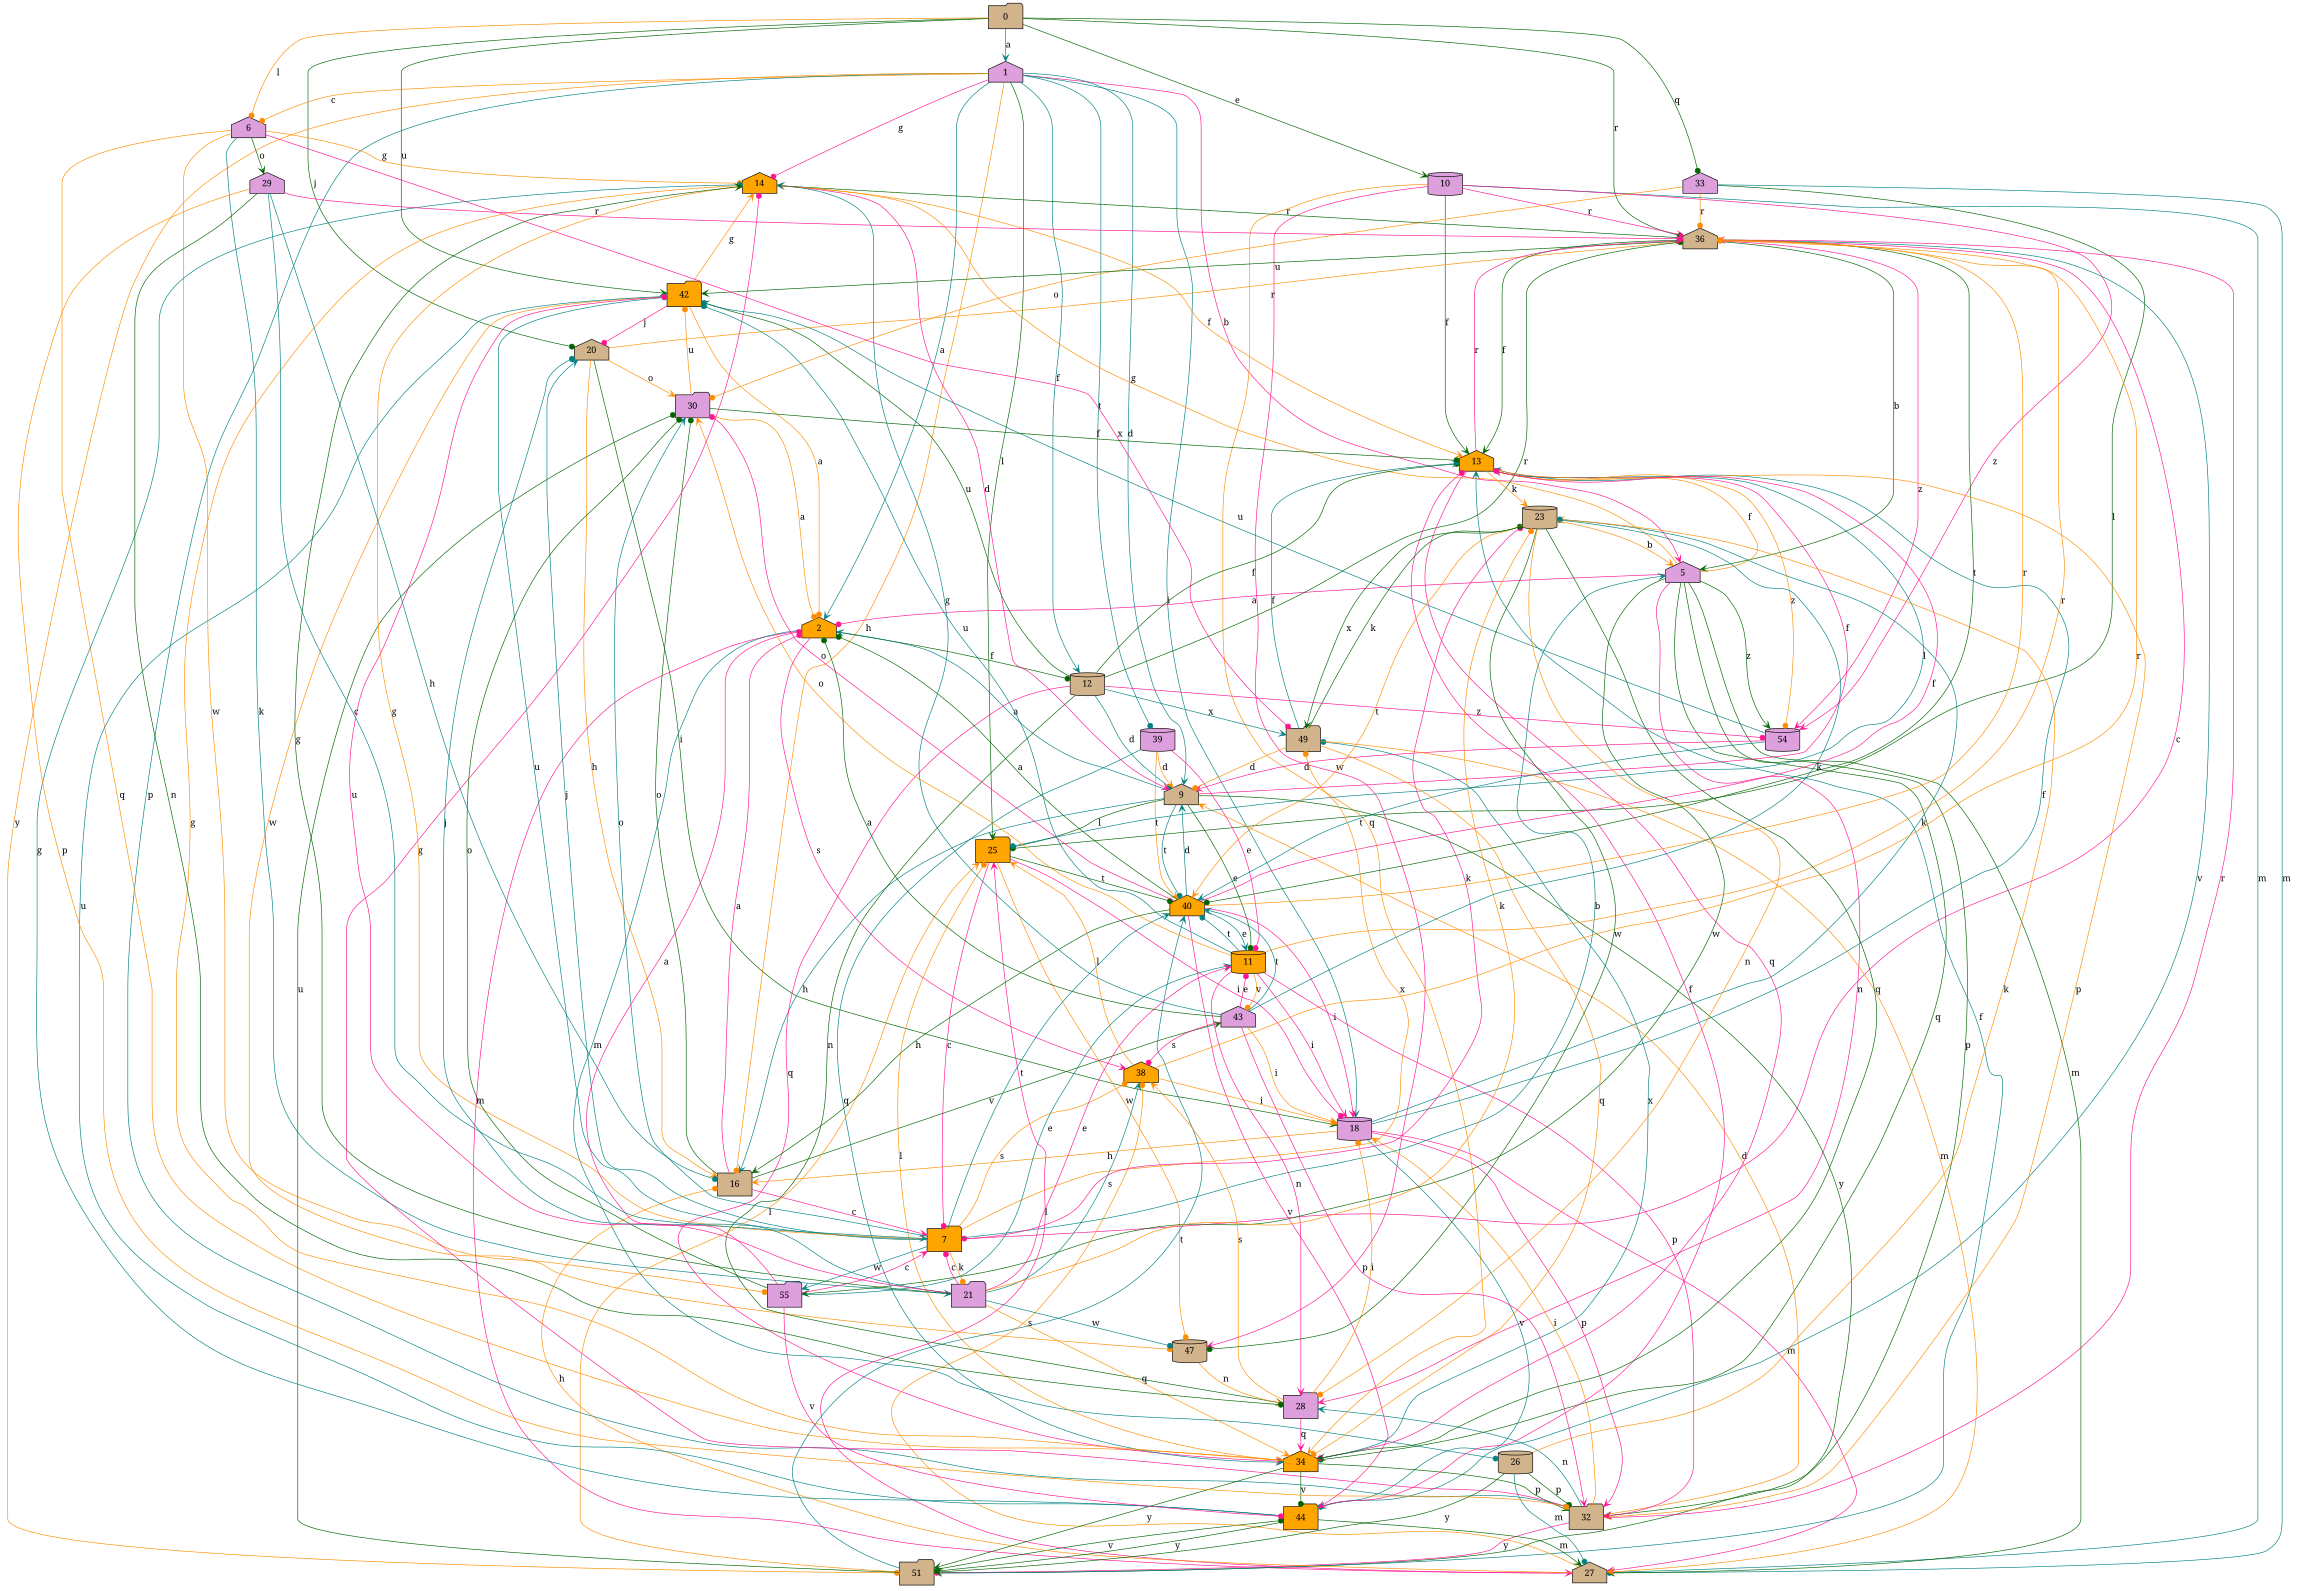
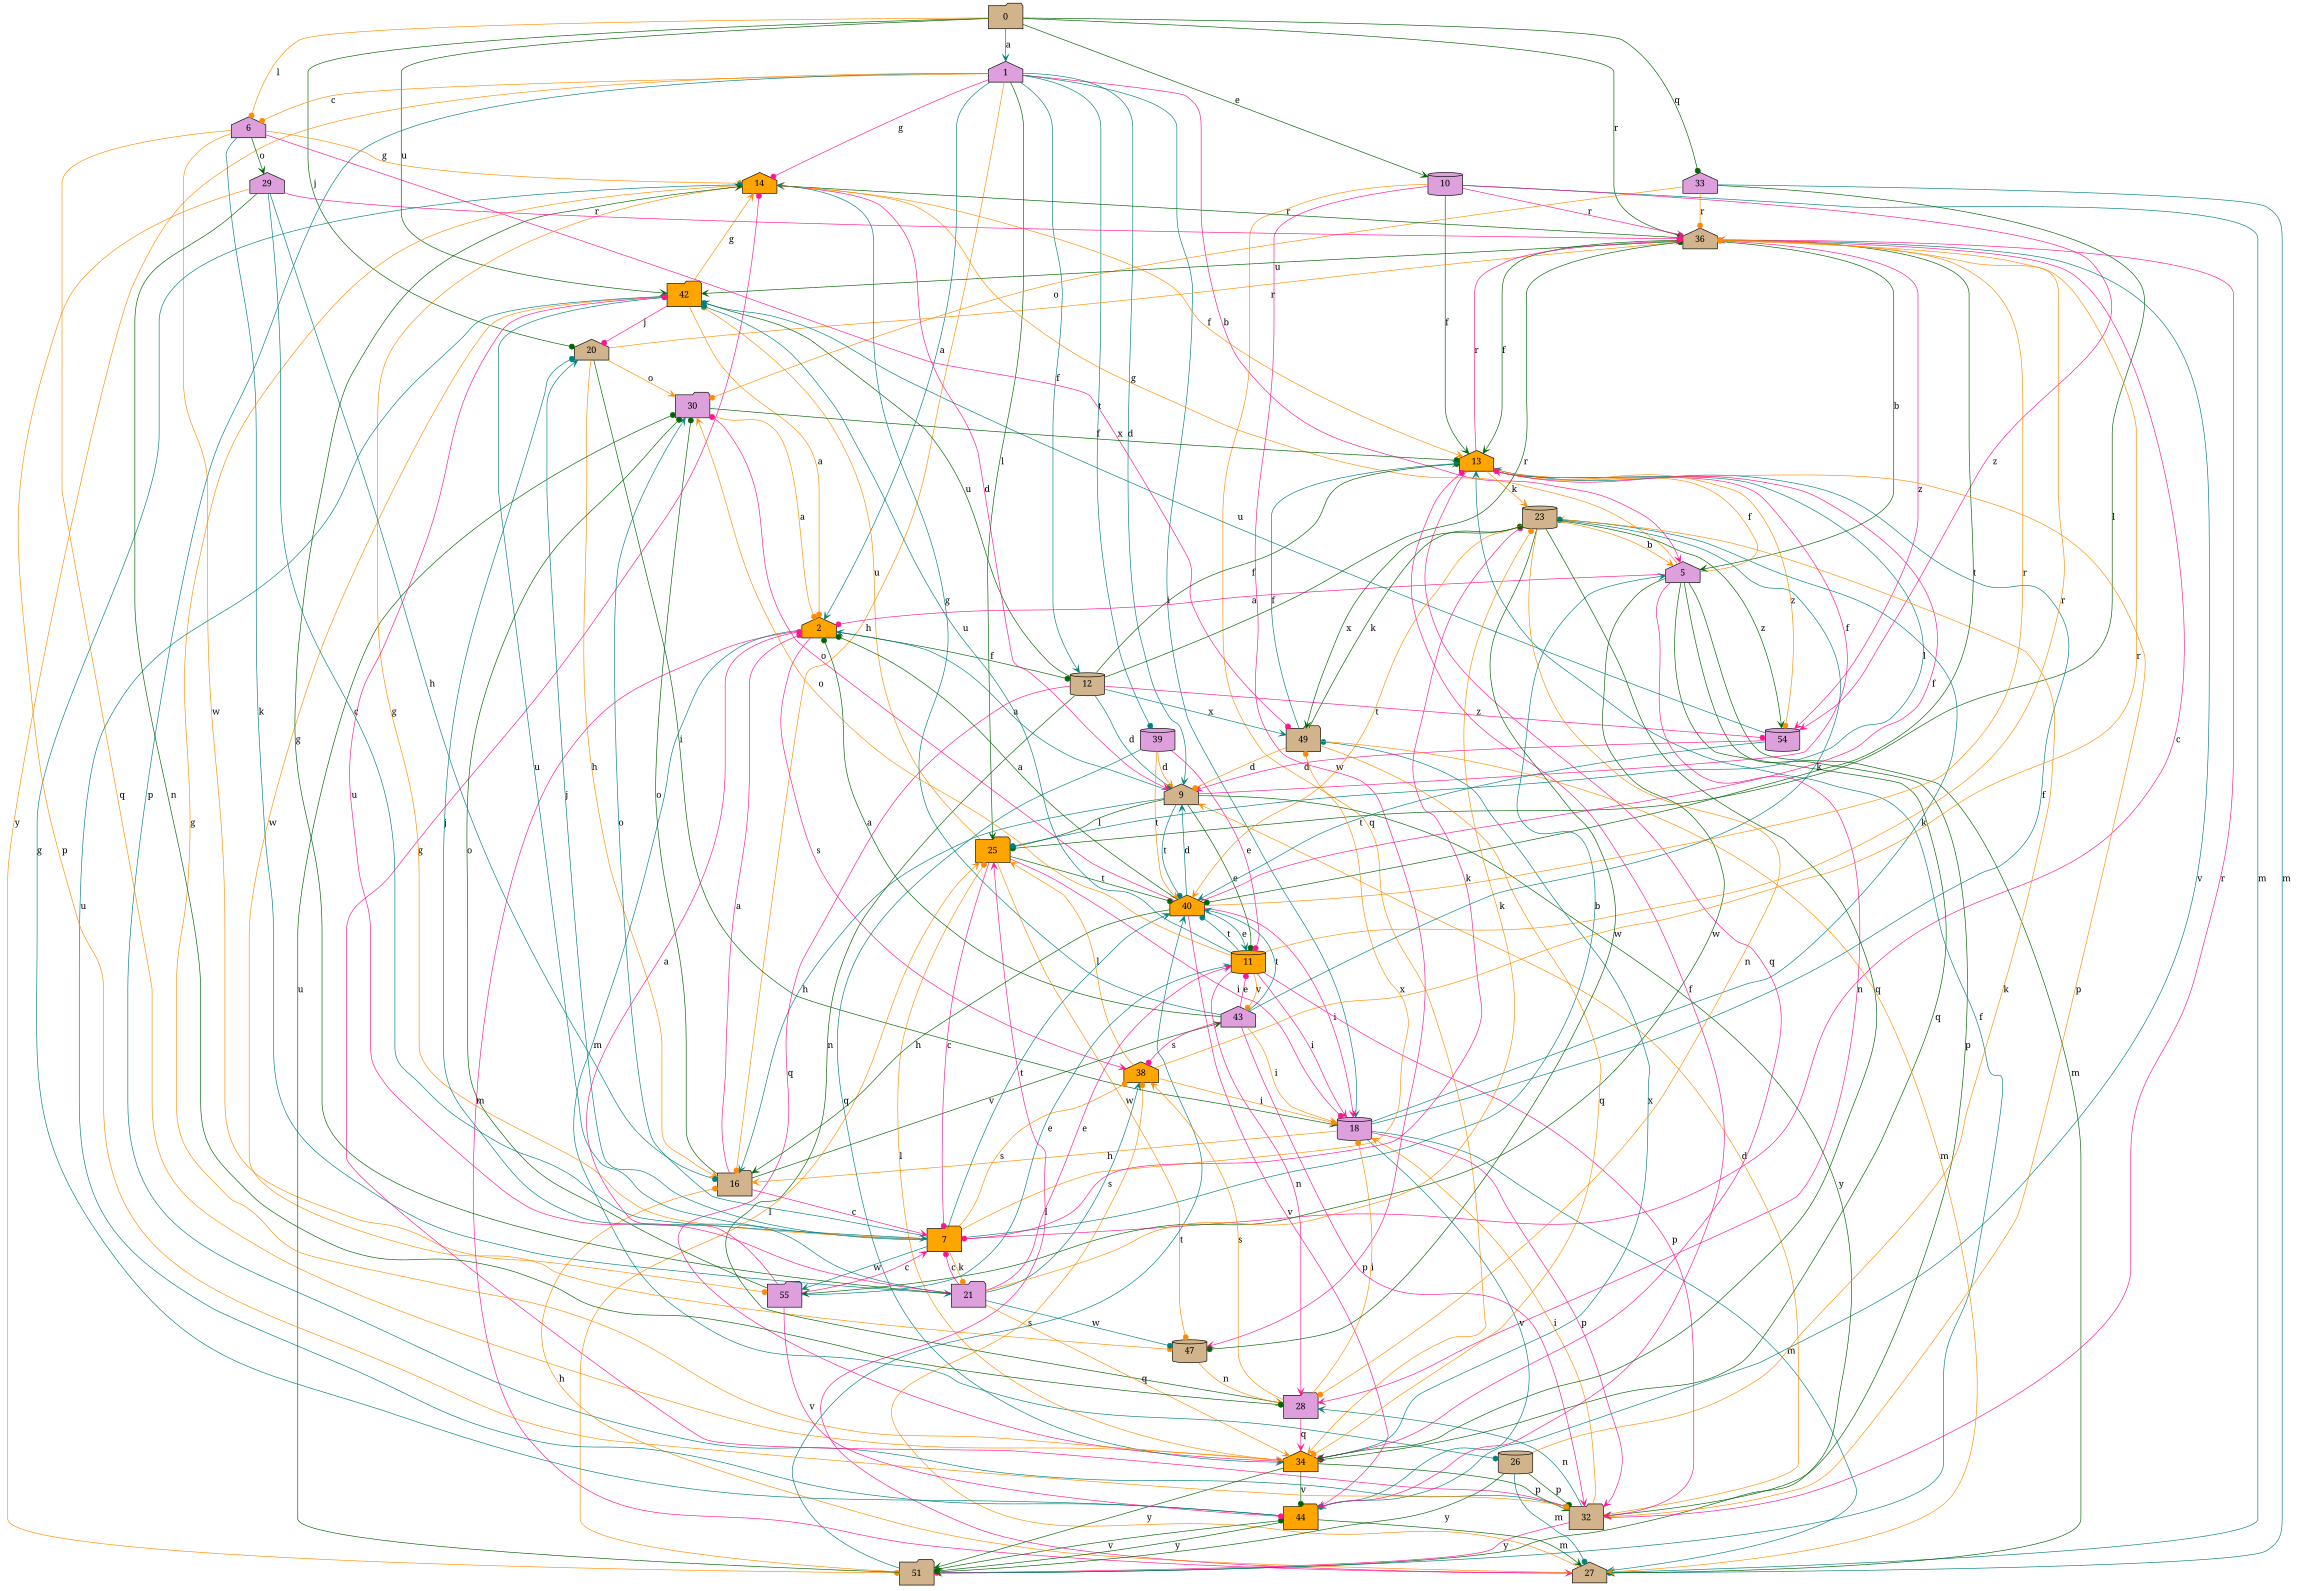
(687, 353) -> (873, 558)
(1746, 644) -> (1722, 576)
(1745, 1323) -> (1745, 1323)
